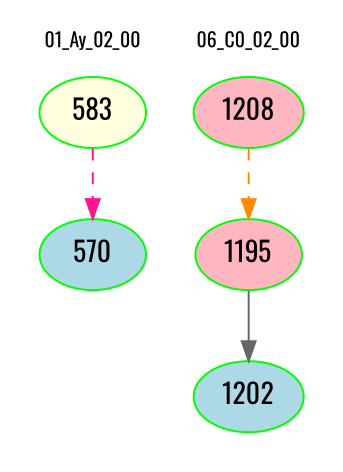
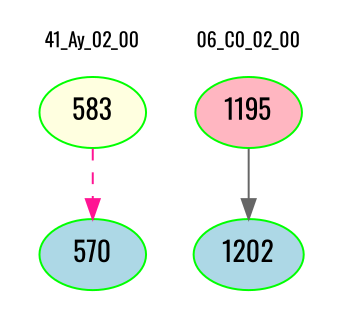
(93, 42) -> (93, 42)
(249, 112) -> none
